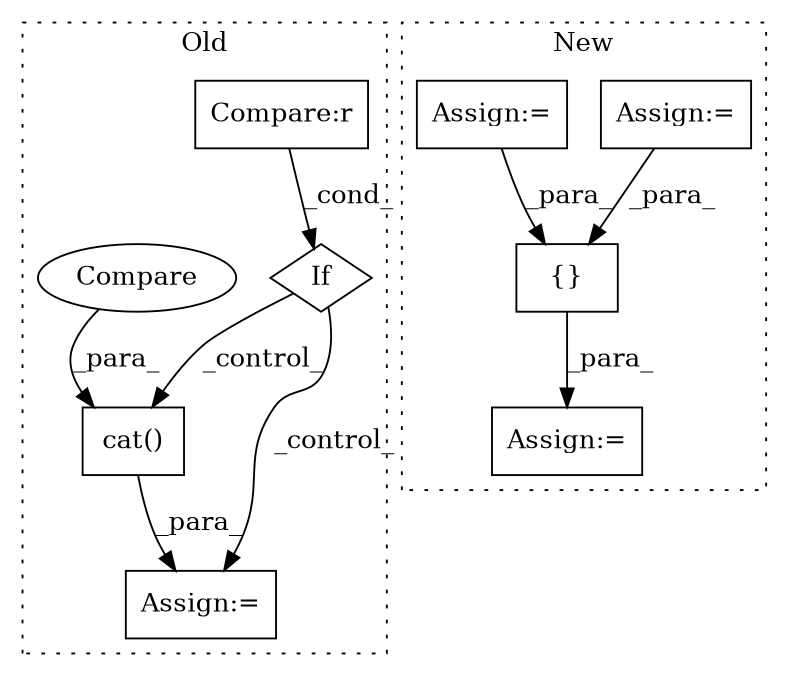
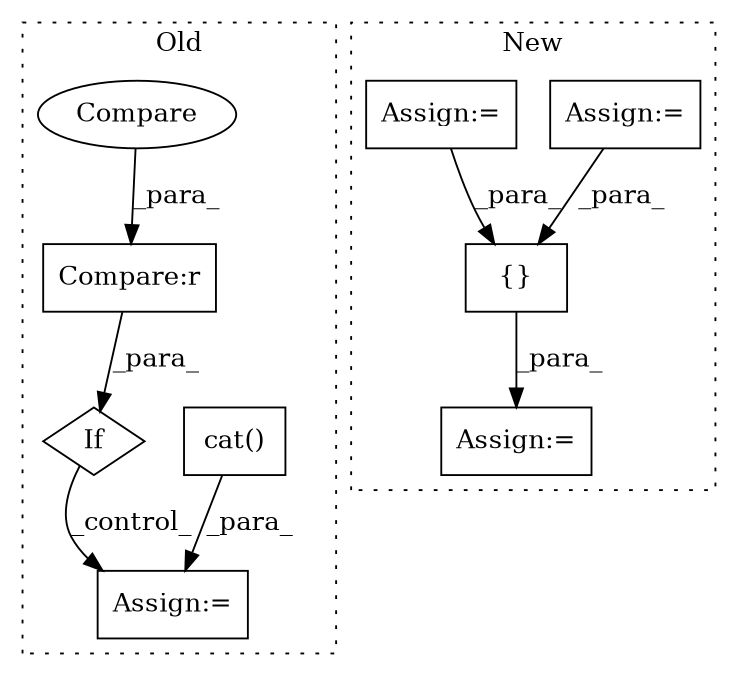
(349, 196) -> (156, 360)
(221, 333) -> none
(72, 348) -> (134, 187)
